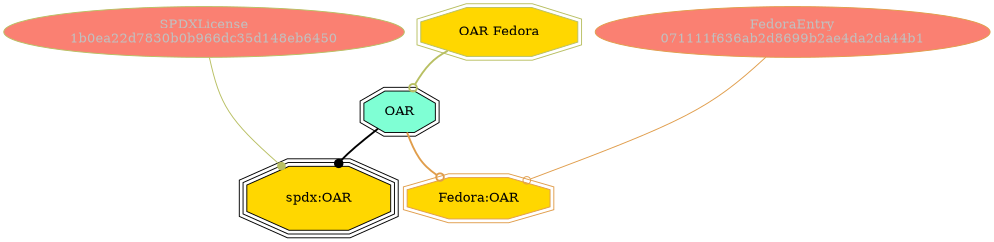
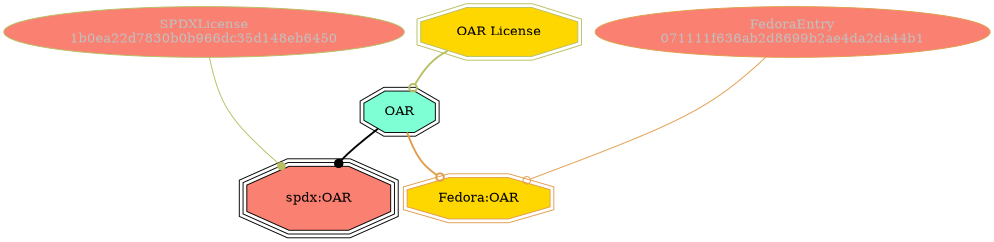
(499, 32) -> (499, 32)
(319, 198) -> (319, 198)
